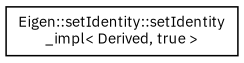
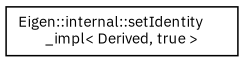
(122, 31) -> (122, 31)
